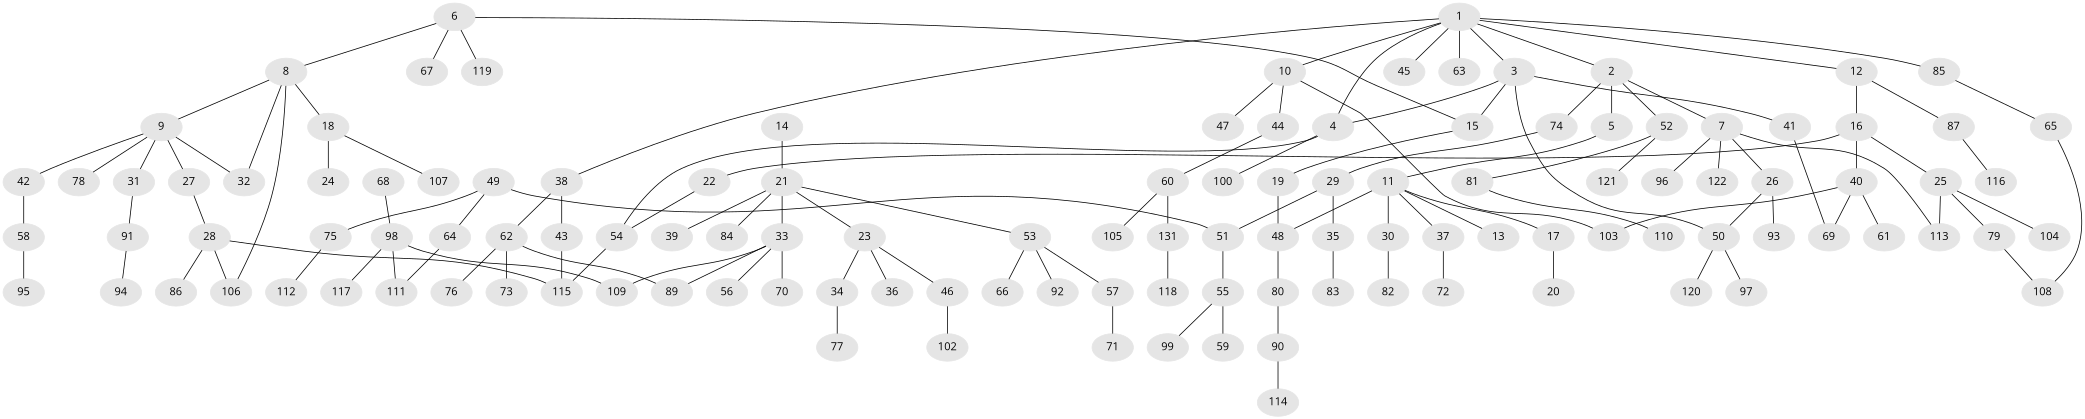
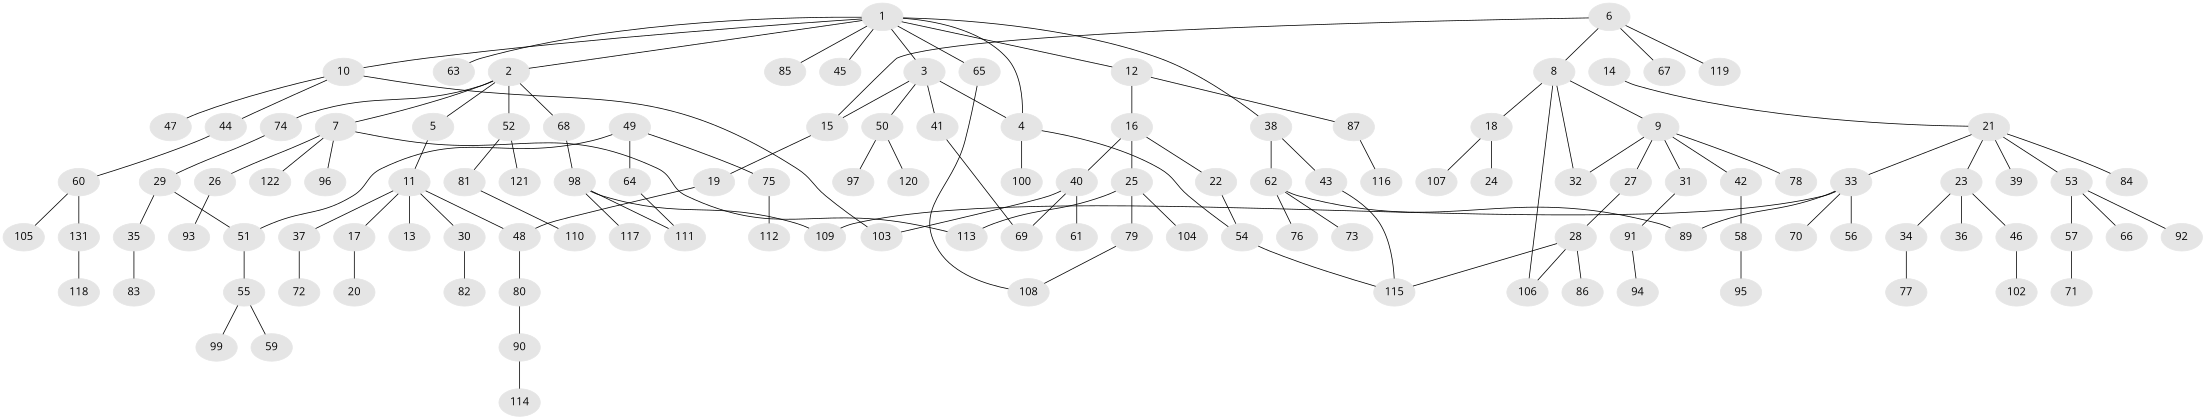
(1995, 99) -> (931, 44)
none -> (538, 101)
(1746, 210) -> none
